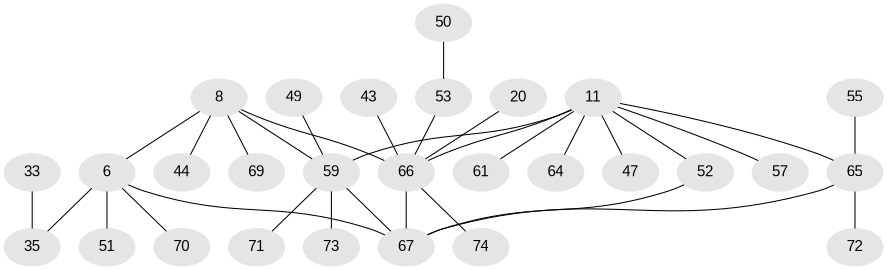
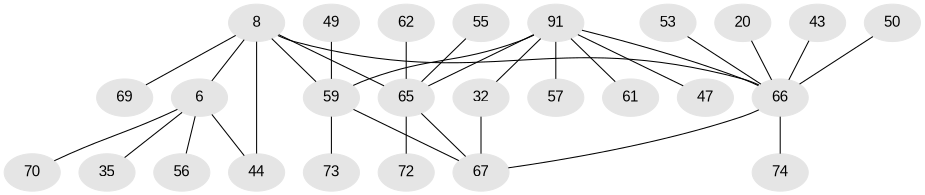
none -> (406, 23)
none -> (323, 56)
(444, 60) -> (836, 60)
(593, 98) -> (556, 23)
(32, 172) -> none
(556, 172) -> none
(705, 172) -> (481, 98)
(257, 210) -> (228, 135)
(107, 247) -> (182, 172)
(257, 247) -> none
